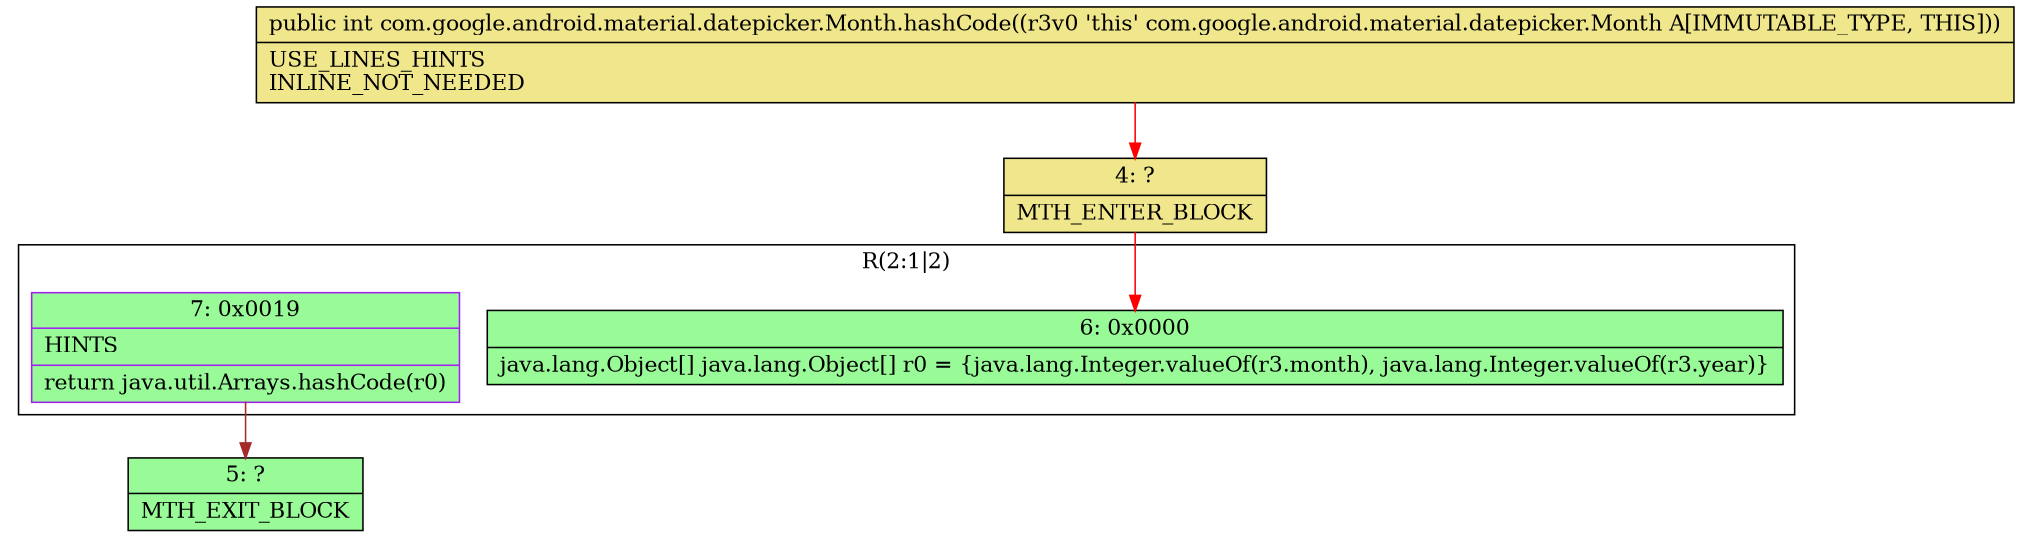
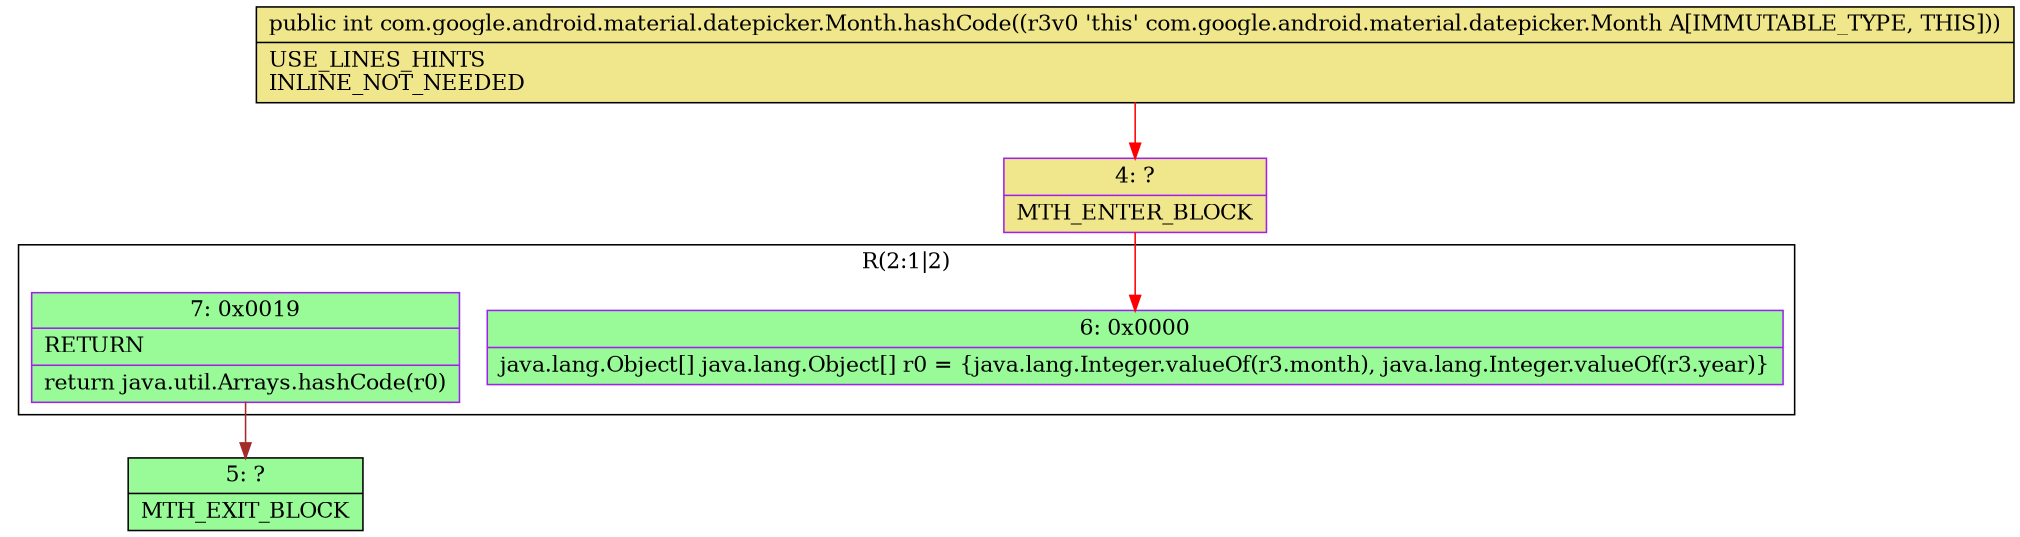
(1135, 195) -> (1135, 195)
(82, 346) -> (94, 346)
(1135, 348) -> (1135, 348)
